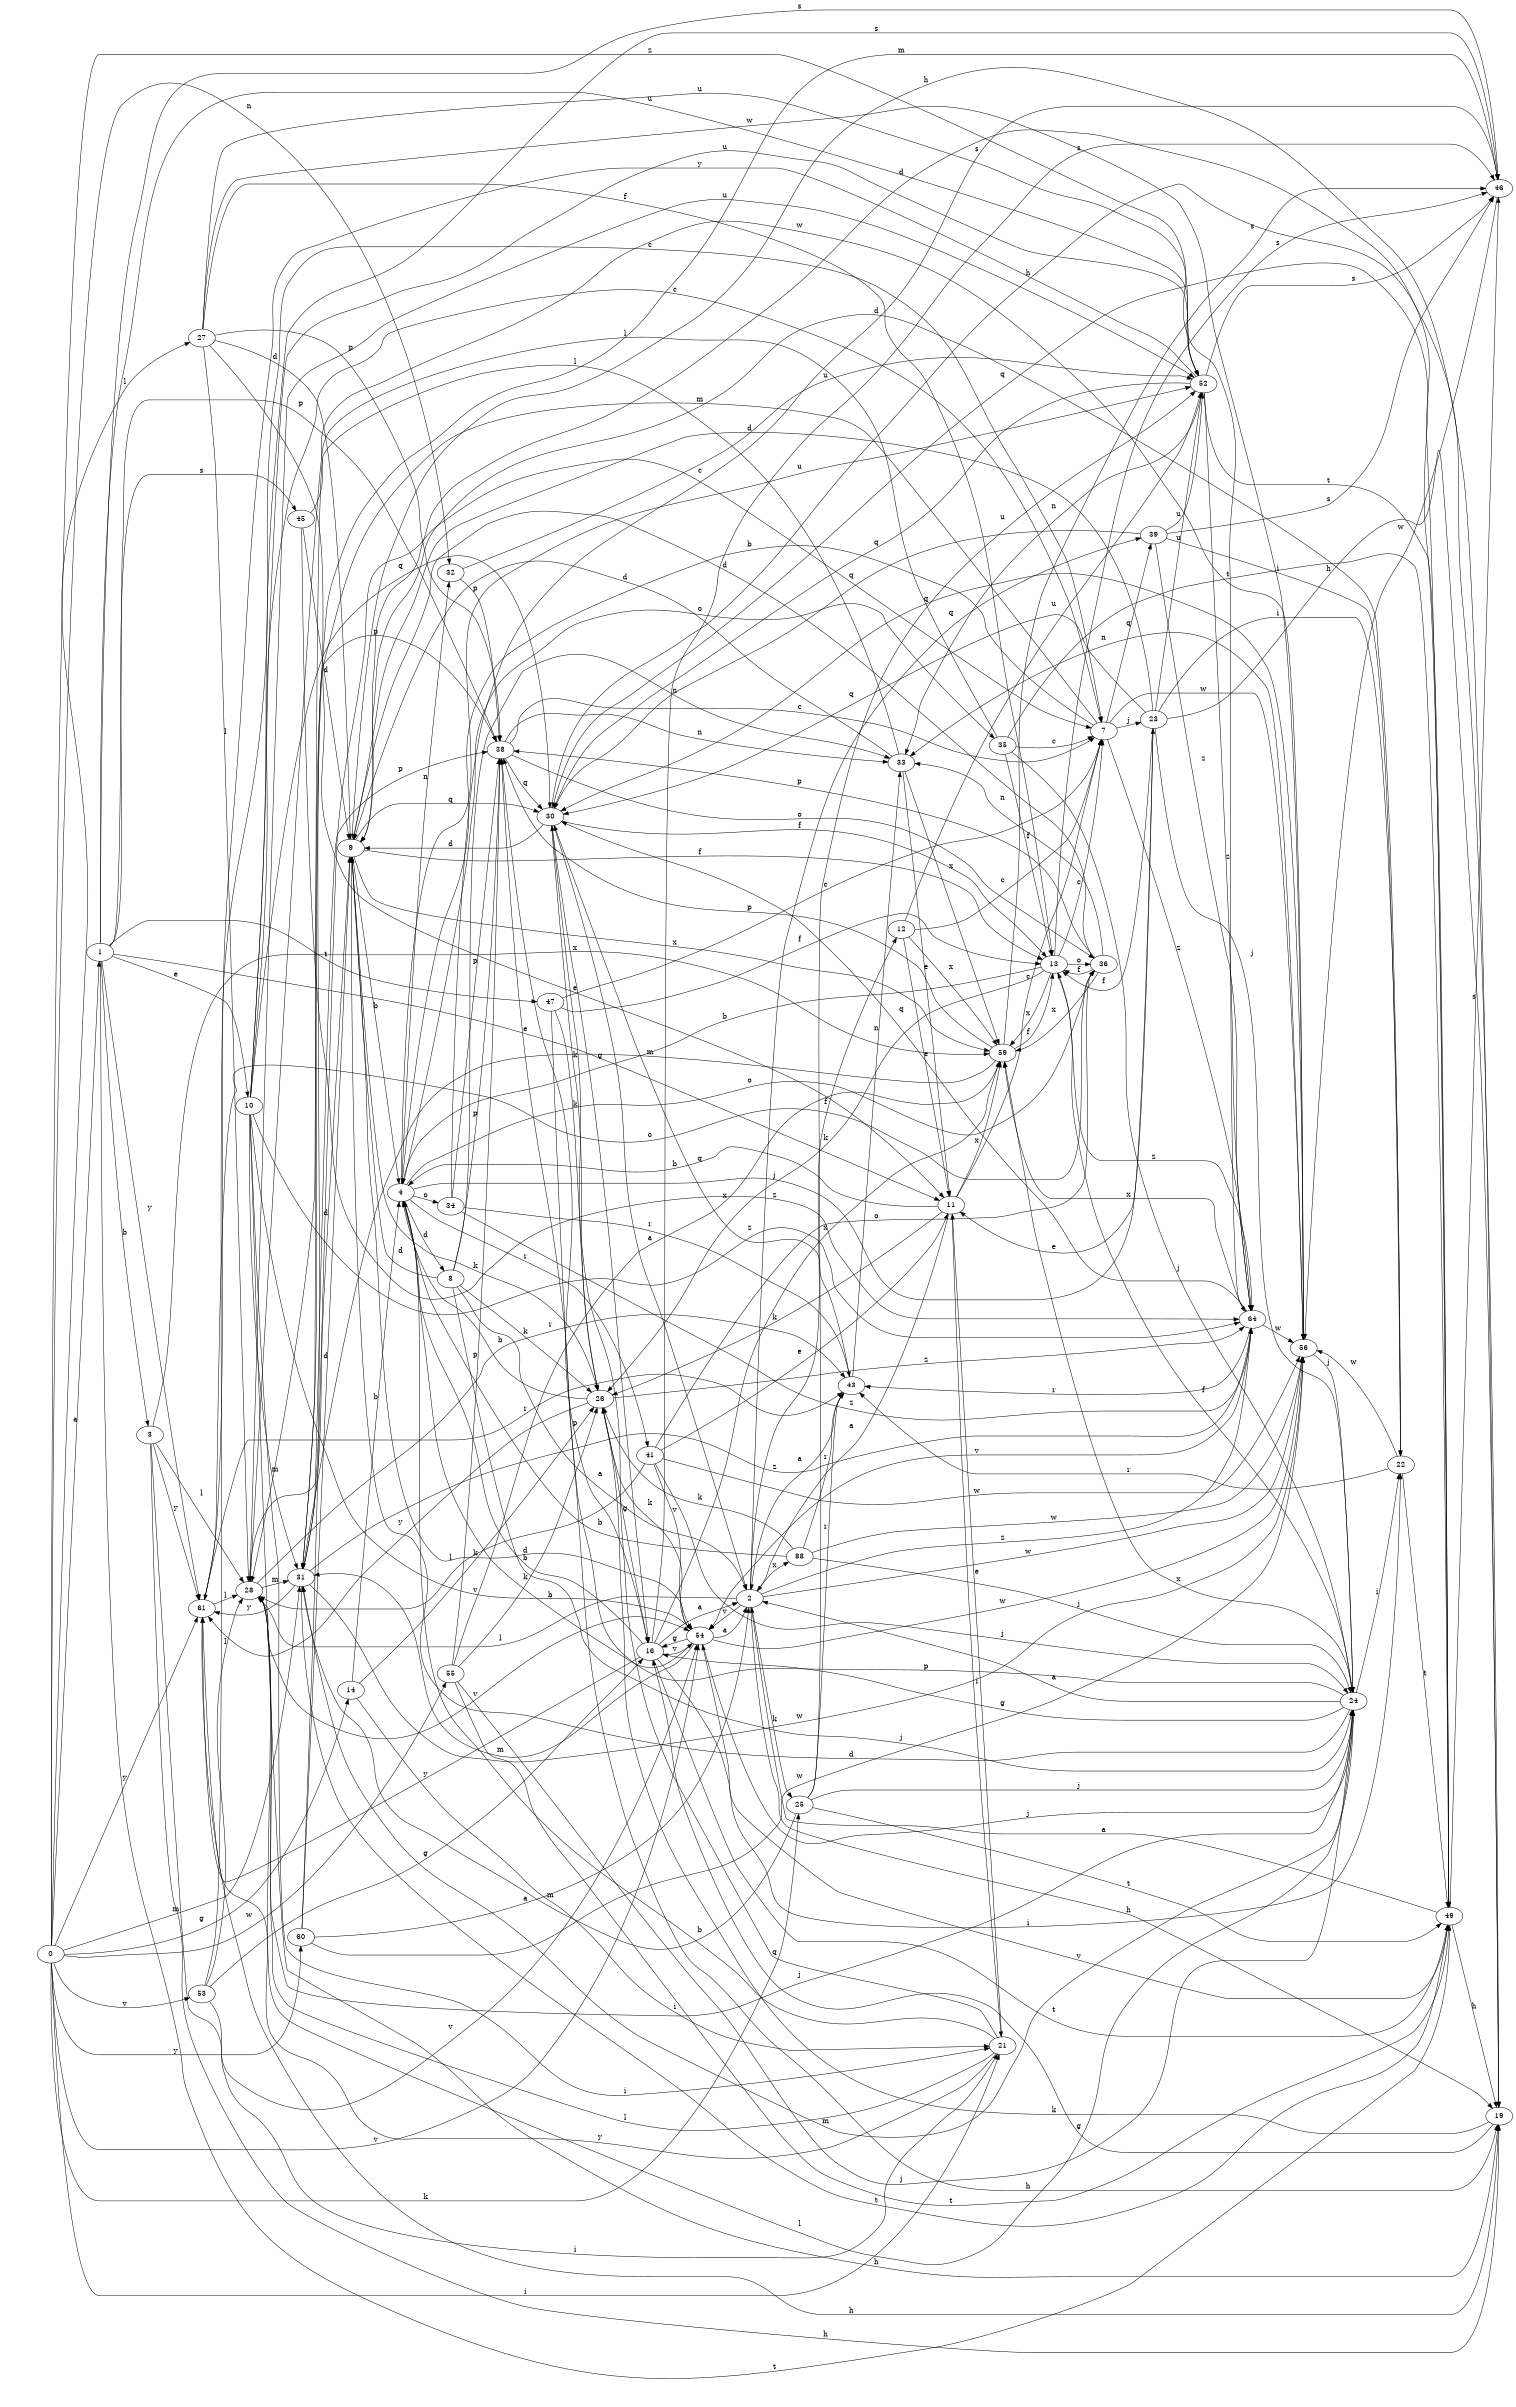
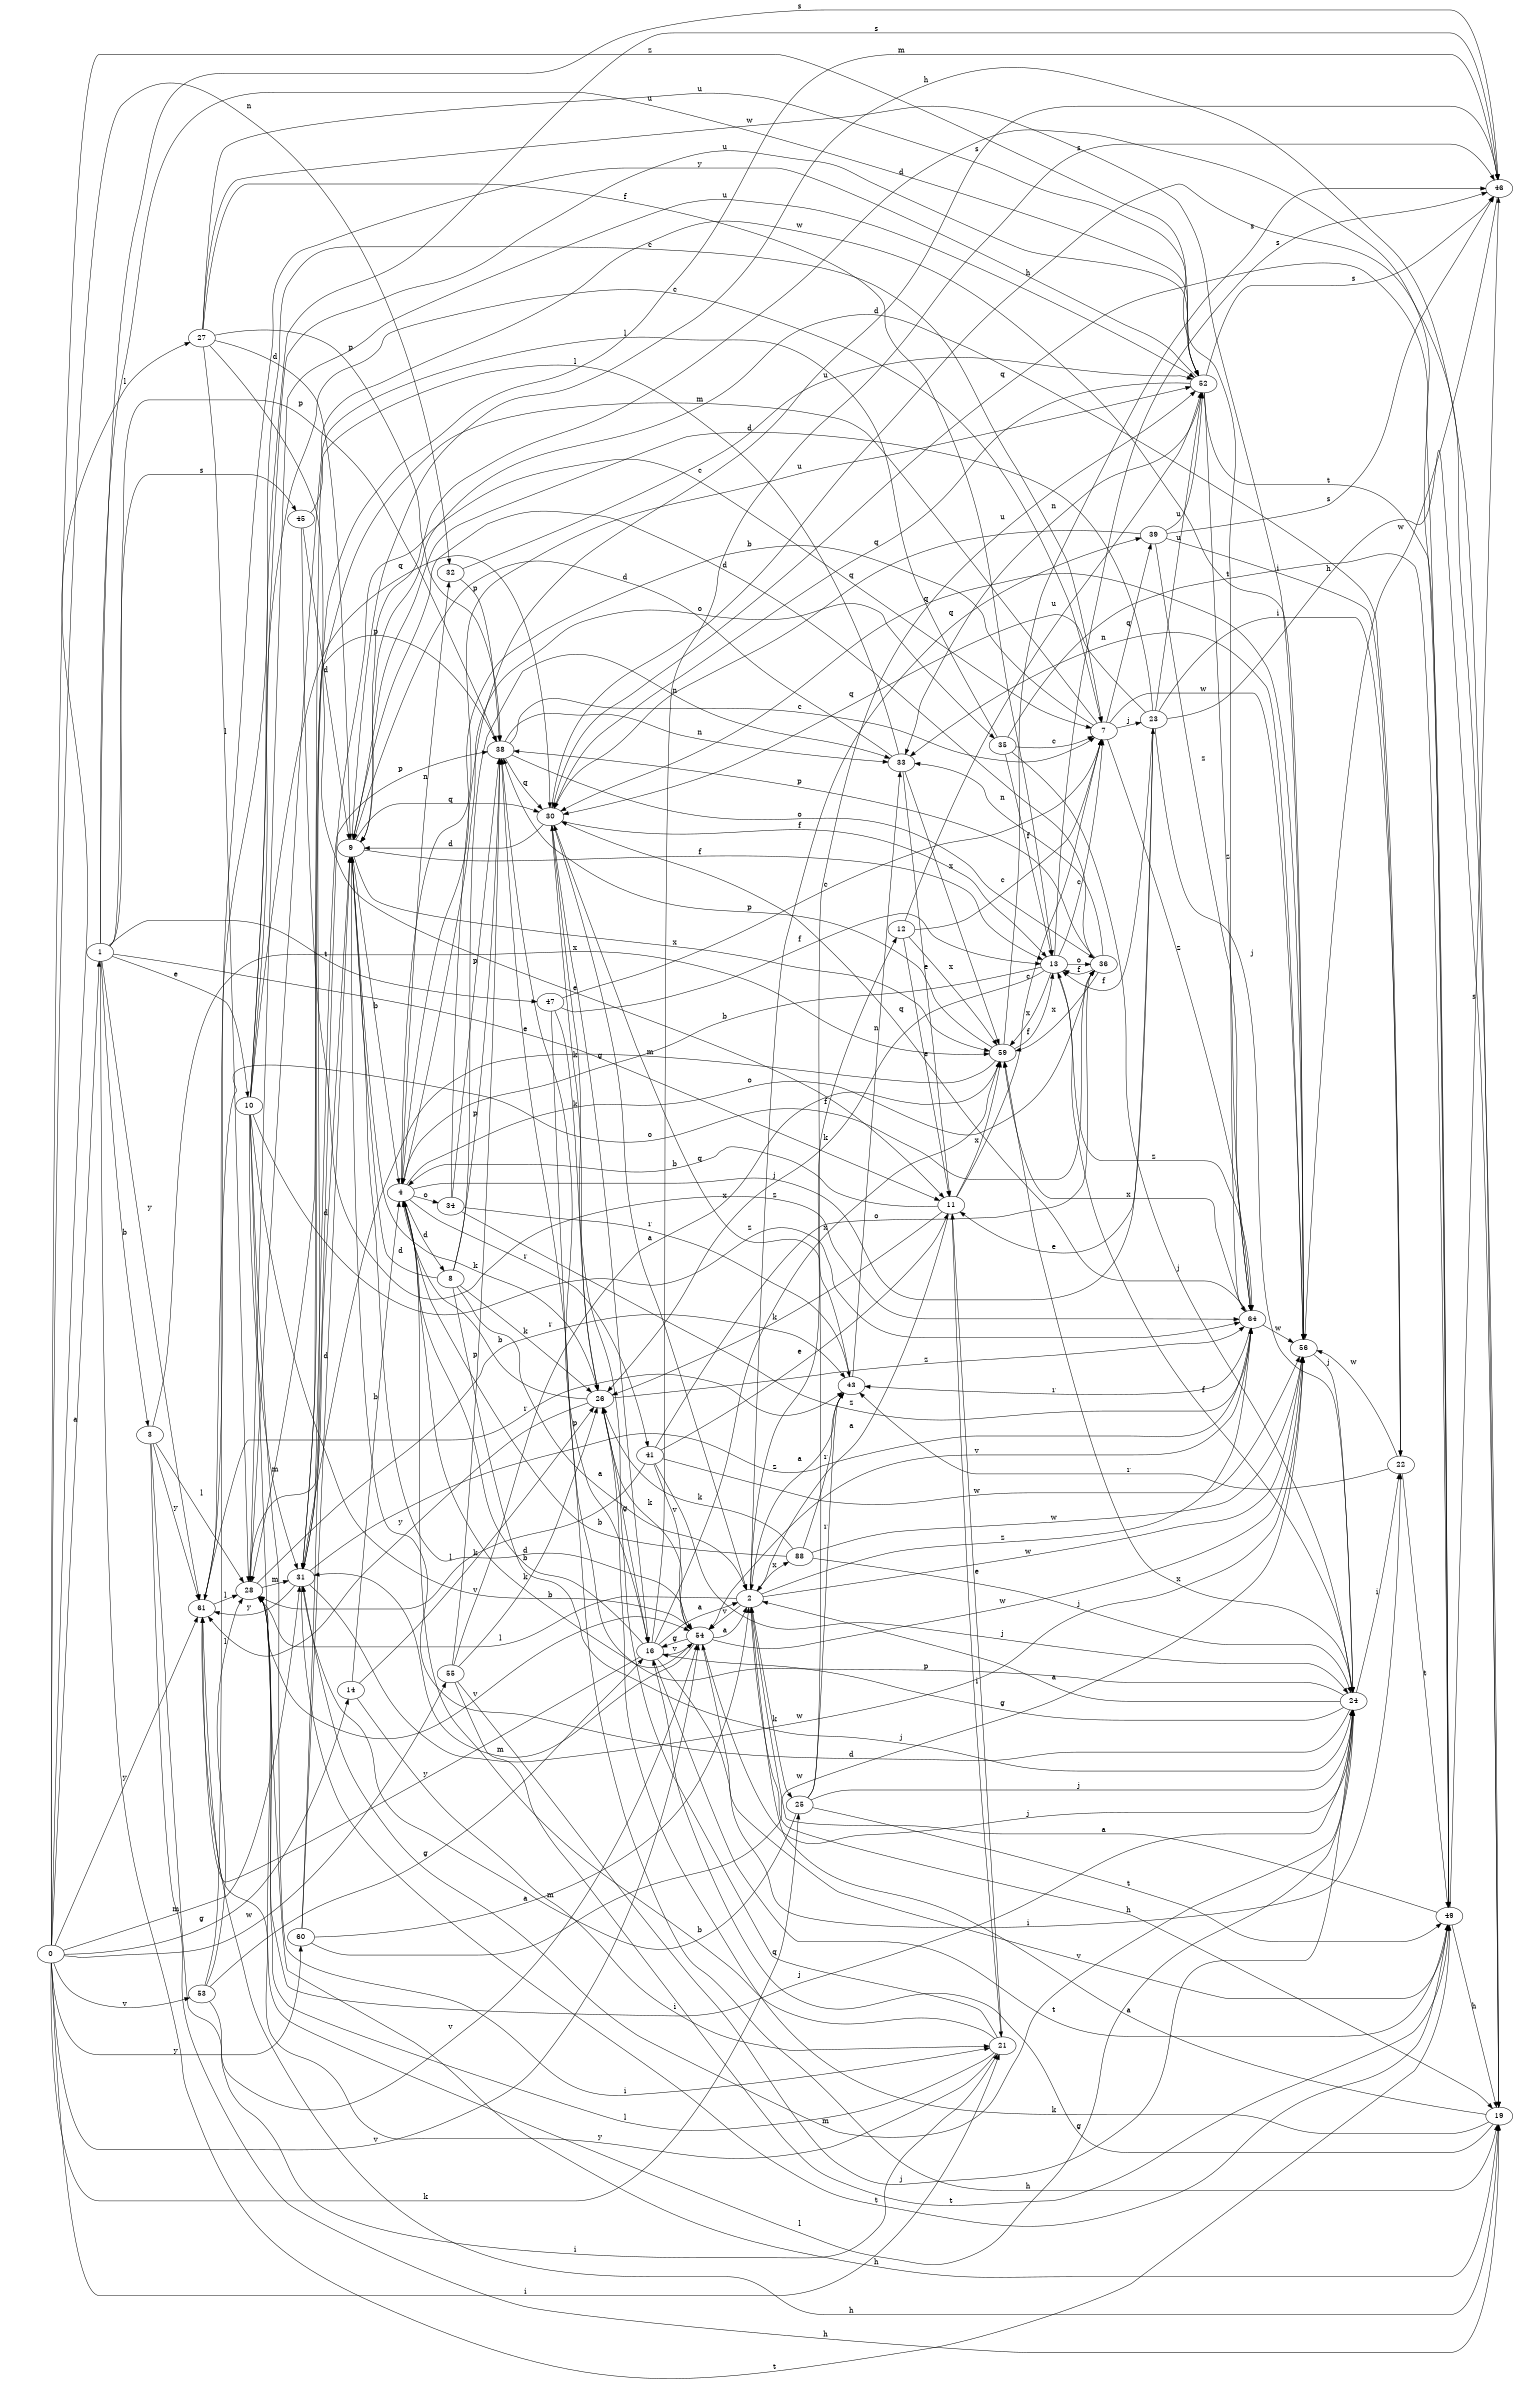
none -> (1024, 1951)
